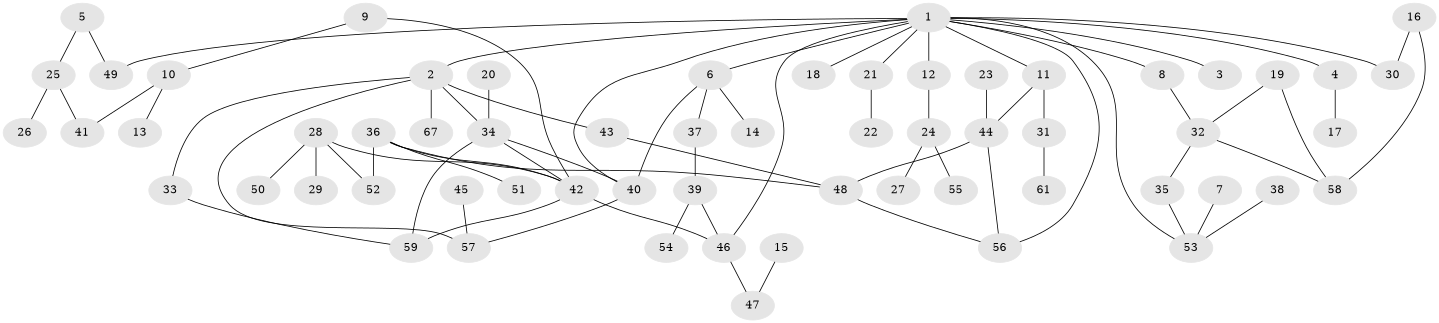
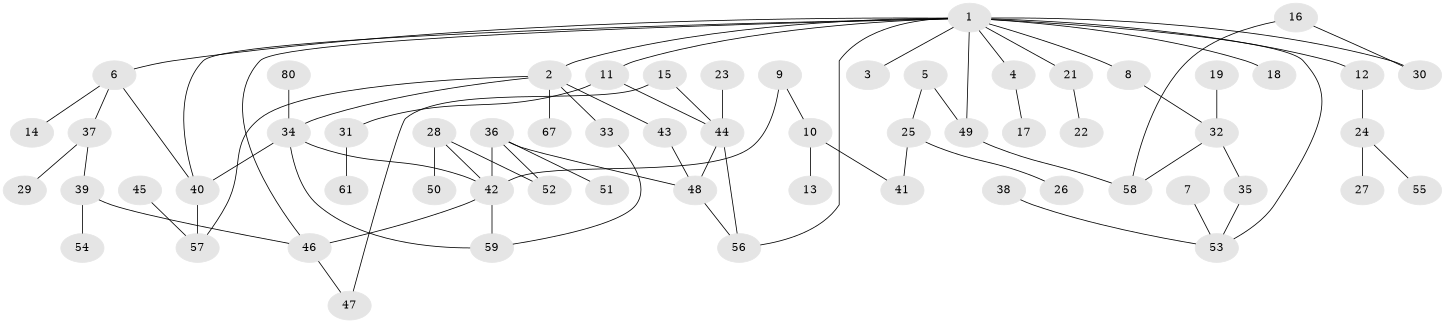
(489, 75) -> (289, 75)
none -> (694, 104)
(1300, 135) -> (1047, 164)
(316, 162) -> (57, 162)
